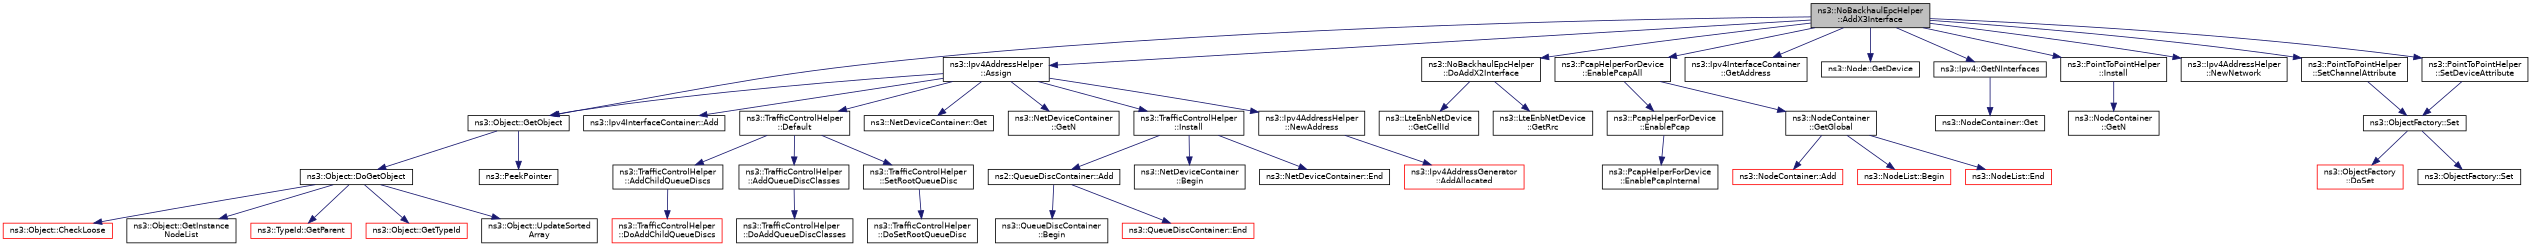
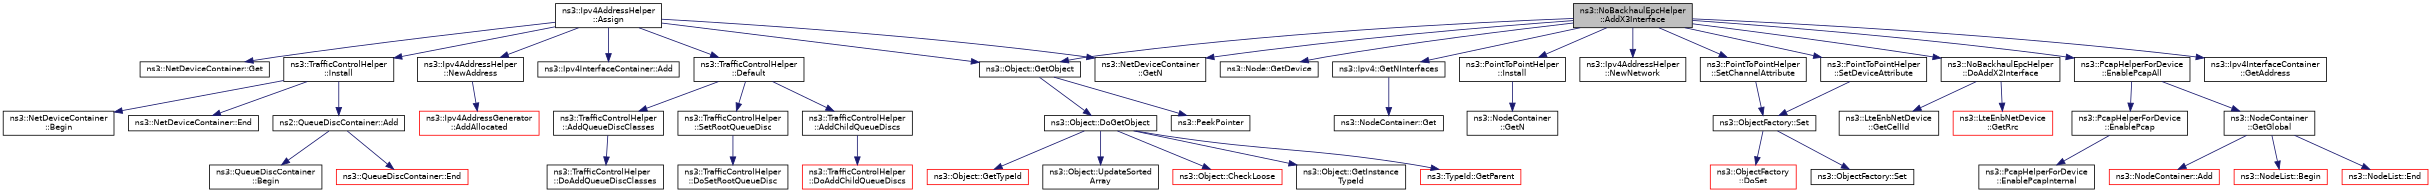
(1434, 42) -> (1393, 36)
(1543, 123) -> (2003, 123)
(181, 231) -> (1351, 177)
